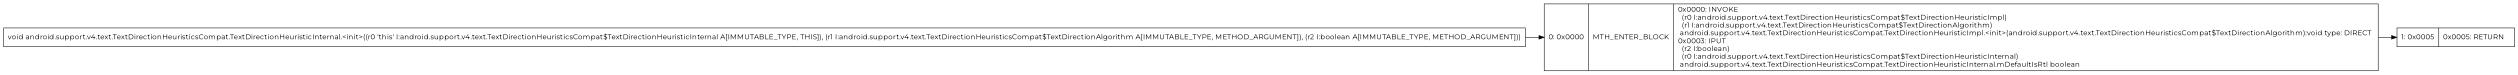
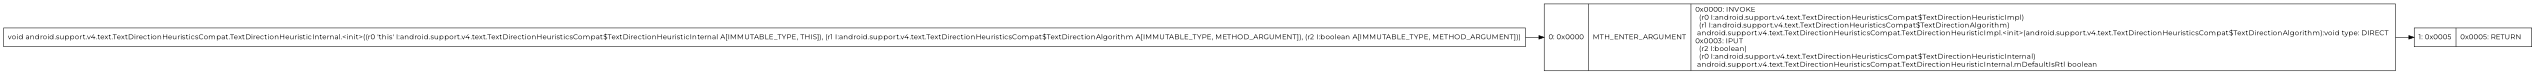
(1631, 37) -> (1640, 37)
